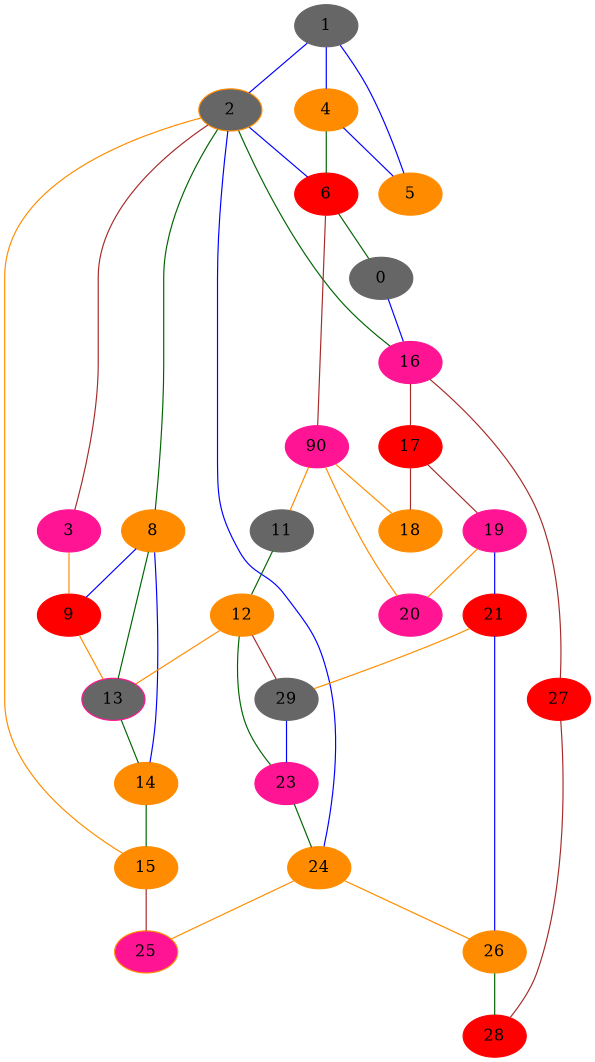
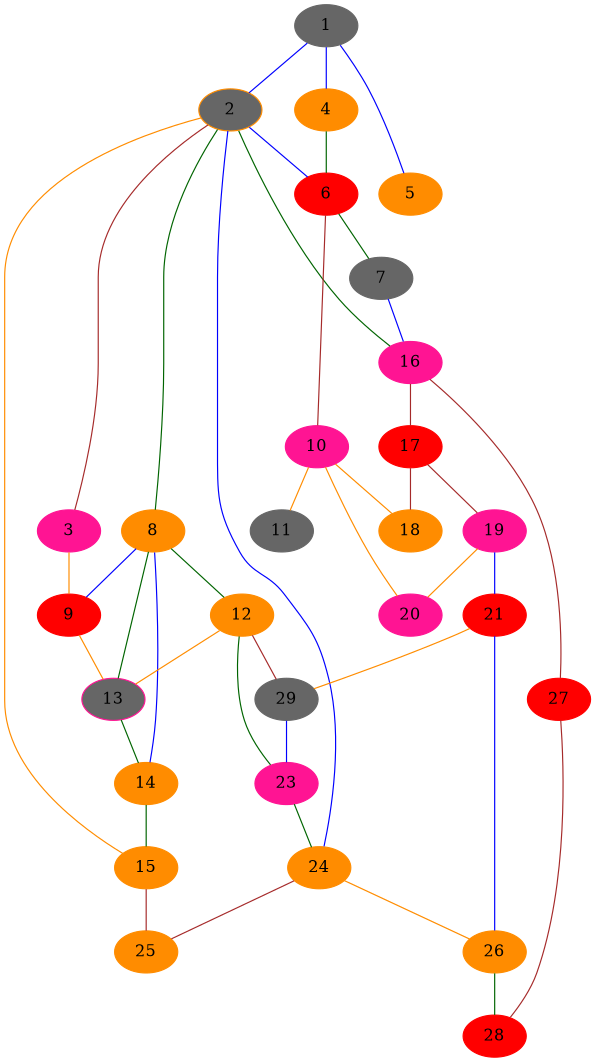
(368, 152) -> none
(381, 278) -> (381, 278)
(317, 447) -> (317, 447)
(265, 567) -> (198, 573)
(233, 910) -> (233, 910)
(146, 952) -> (146, 952)
